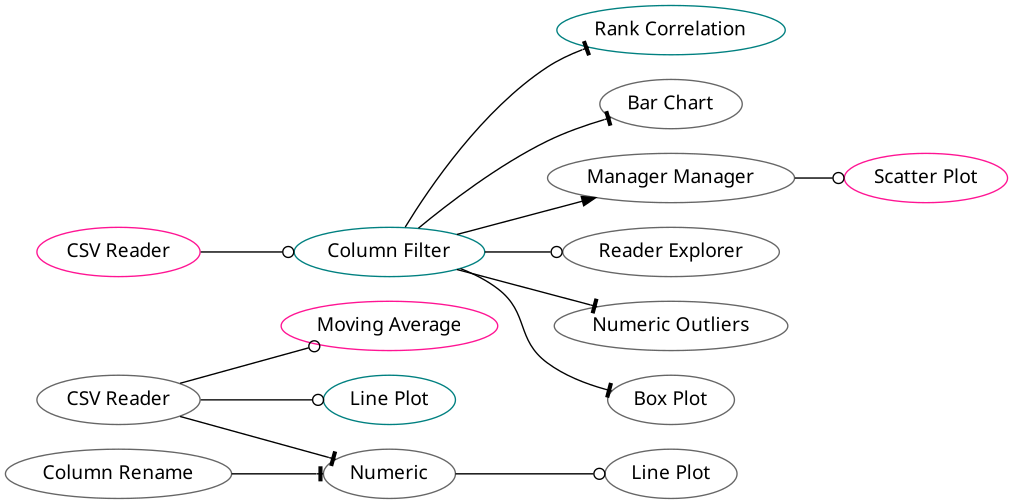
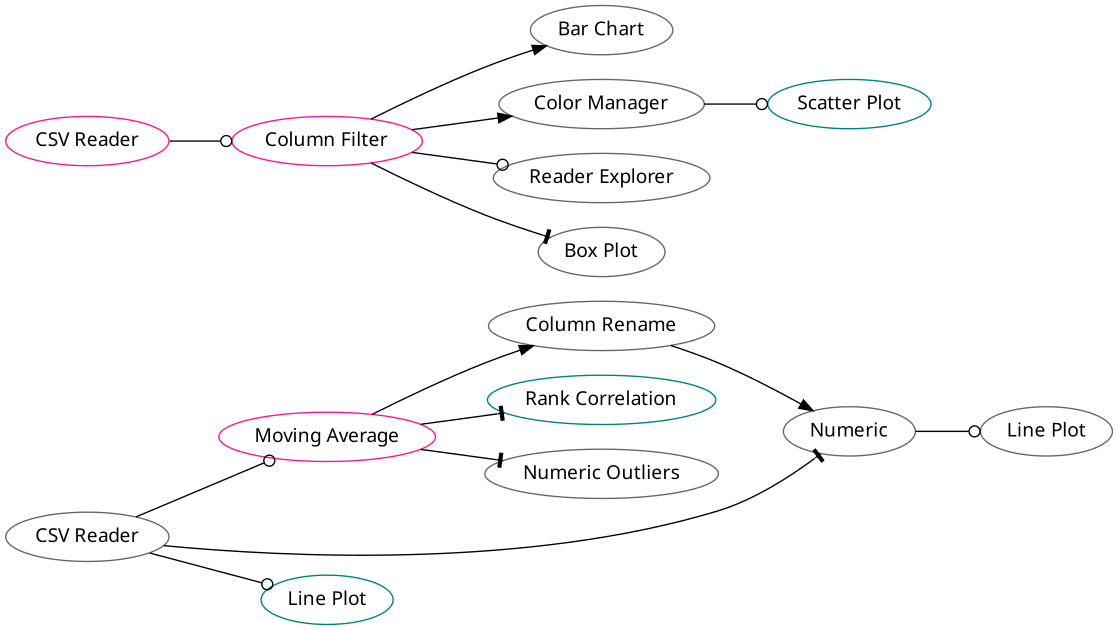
(481, 125) -> (459, 419)
(506, 164) -> (451, 81)
(671, 178) -> (602, 104)
(926, 178) -> (849, 104)
(389, 252) -> (327, 141)
(524, 287) -> (458, 455)
none -> (445, 380)
(274, 474) -> (737, 371)
